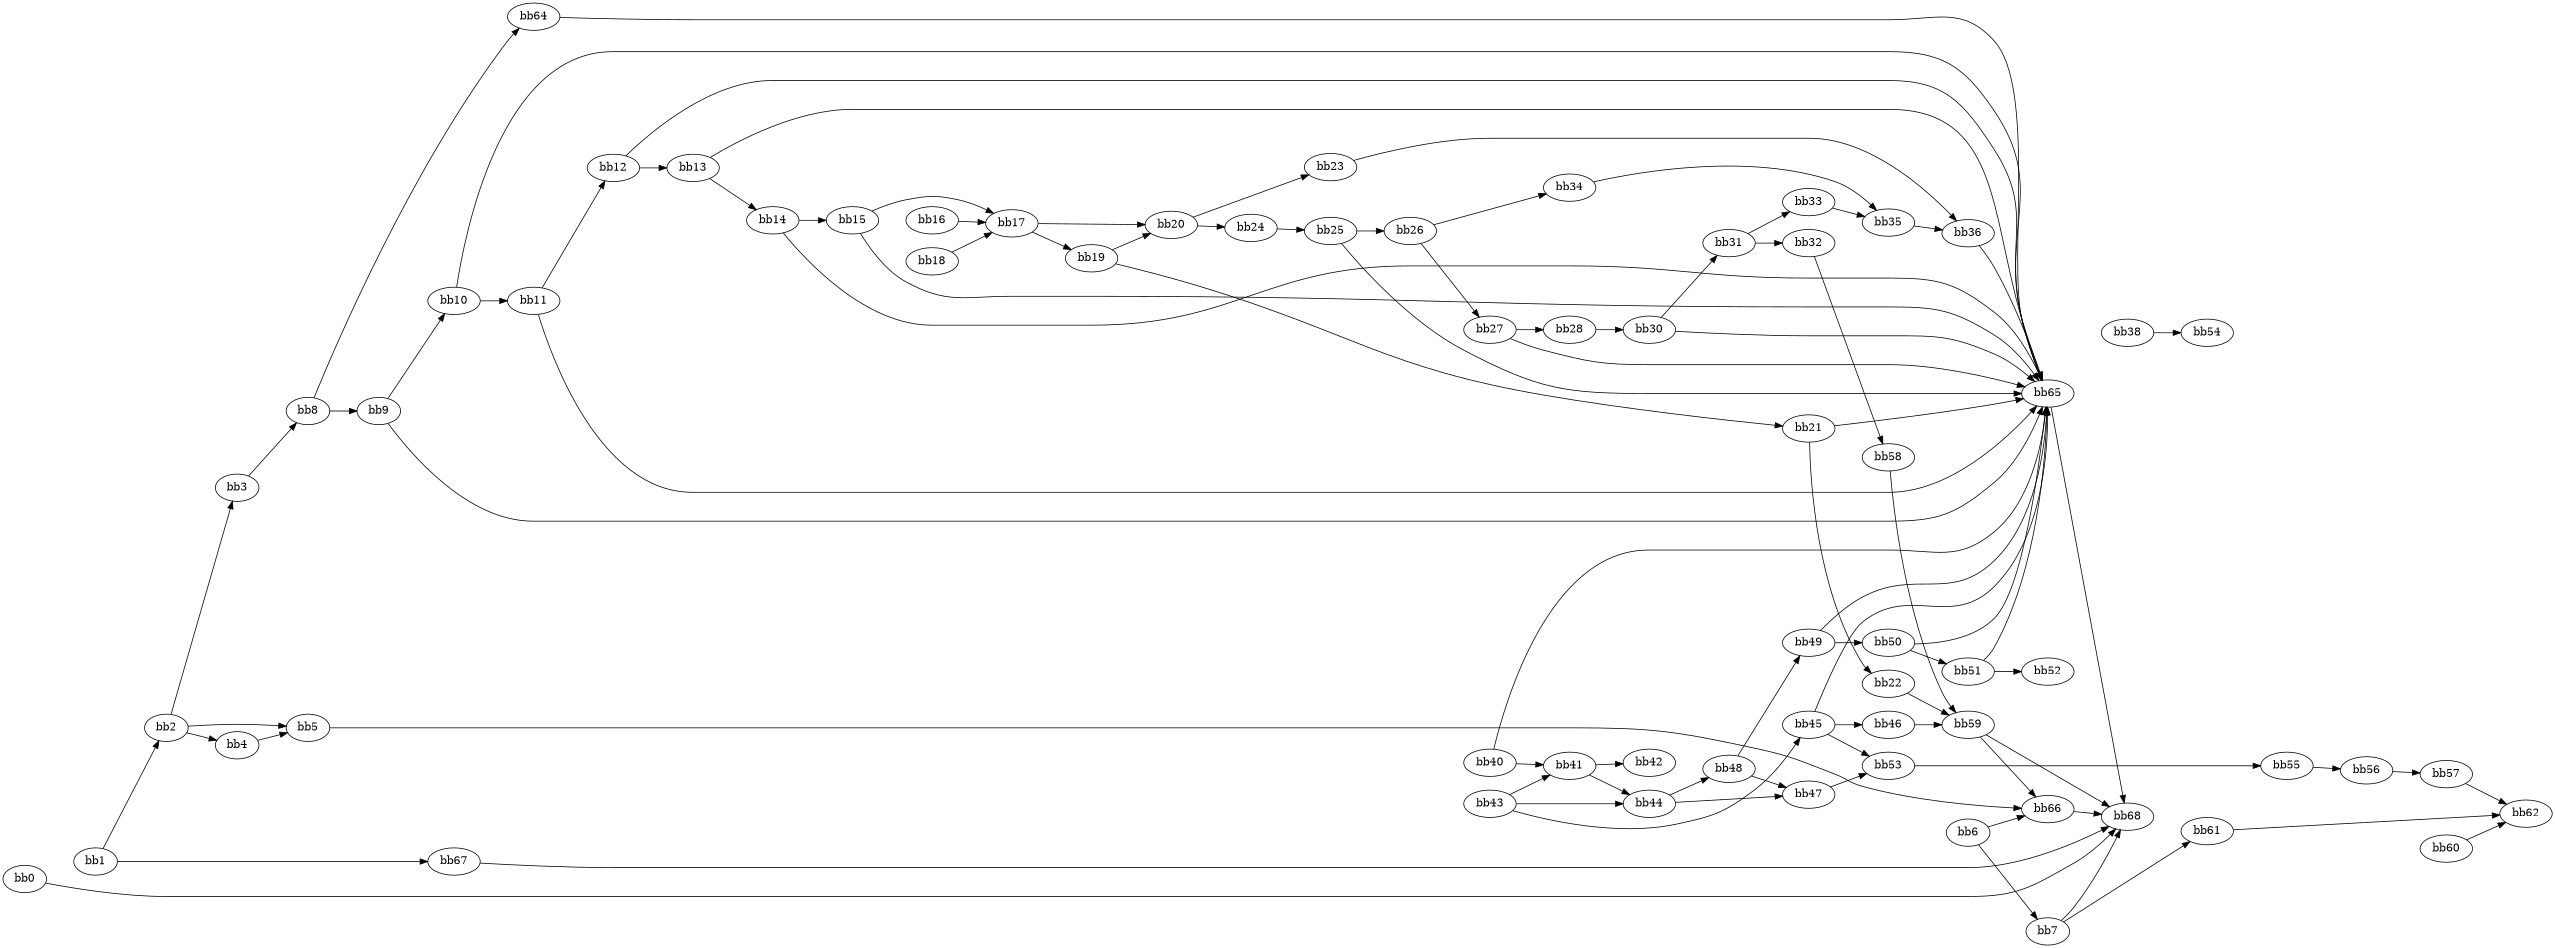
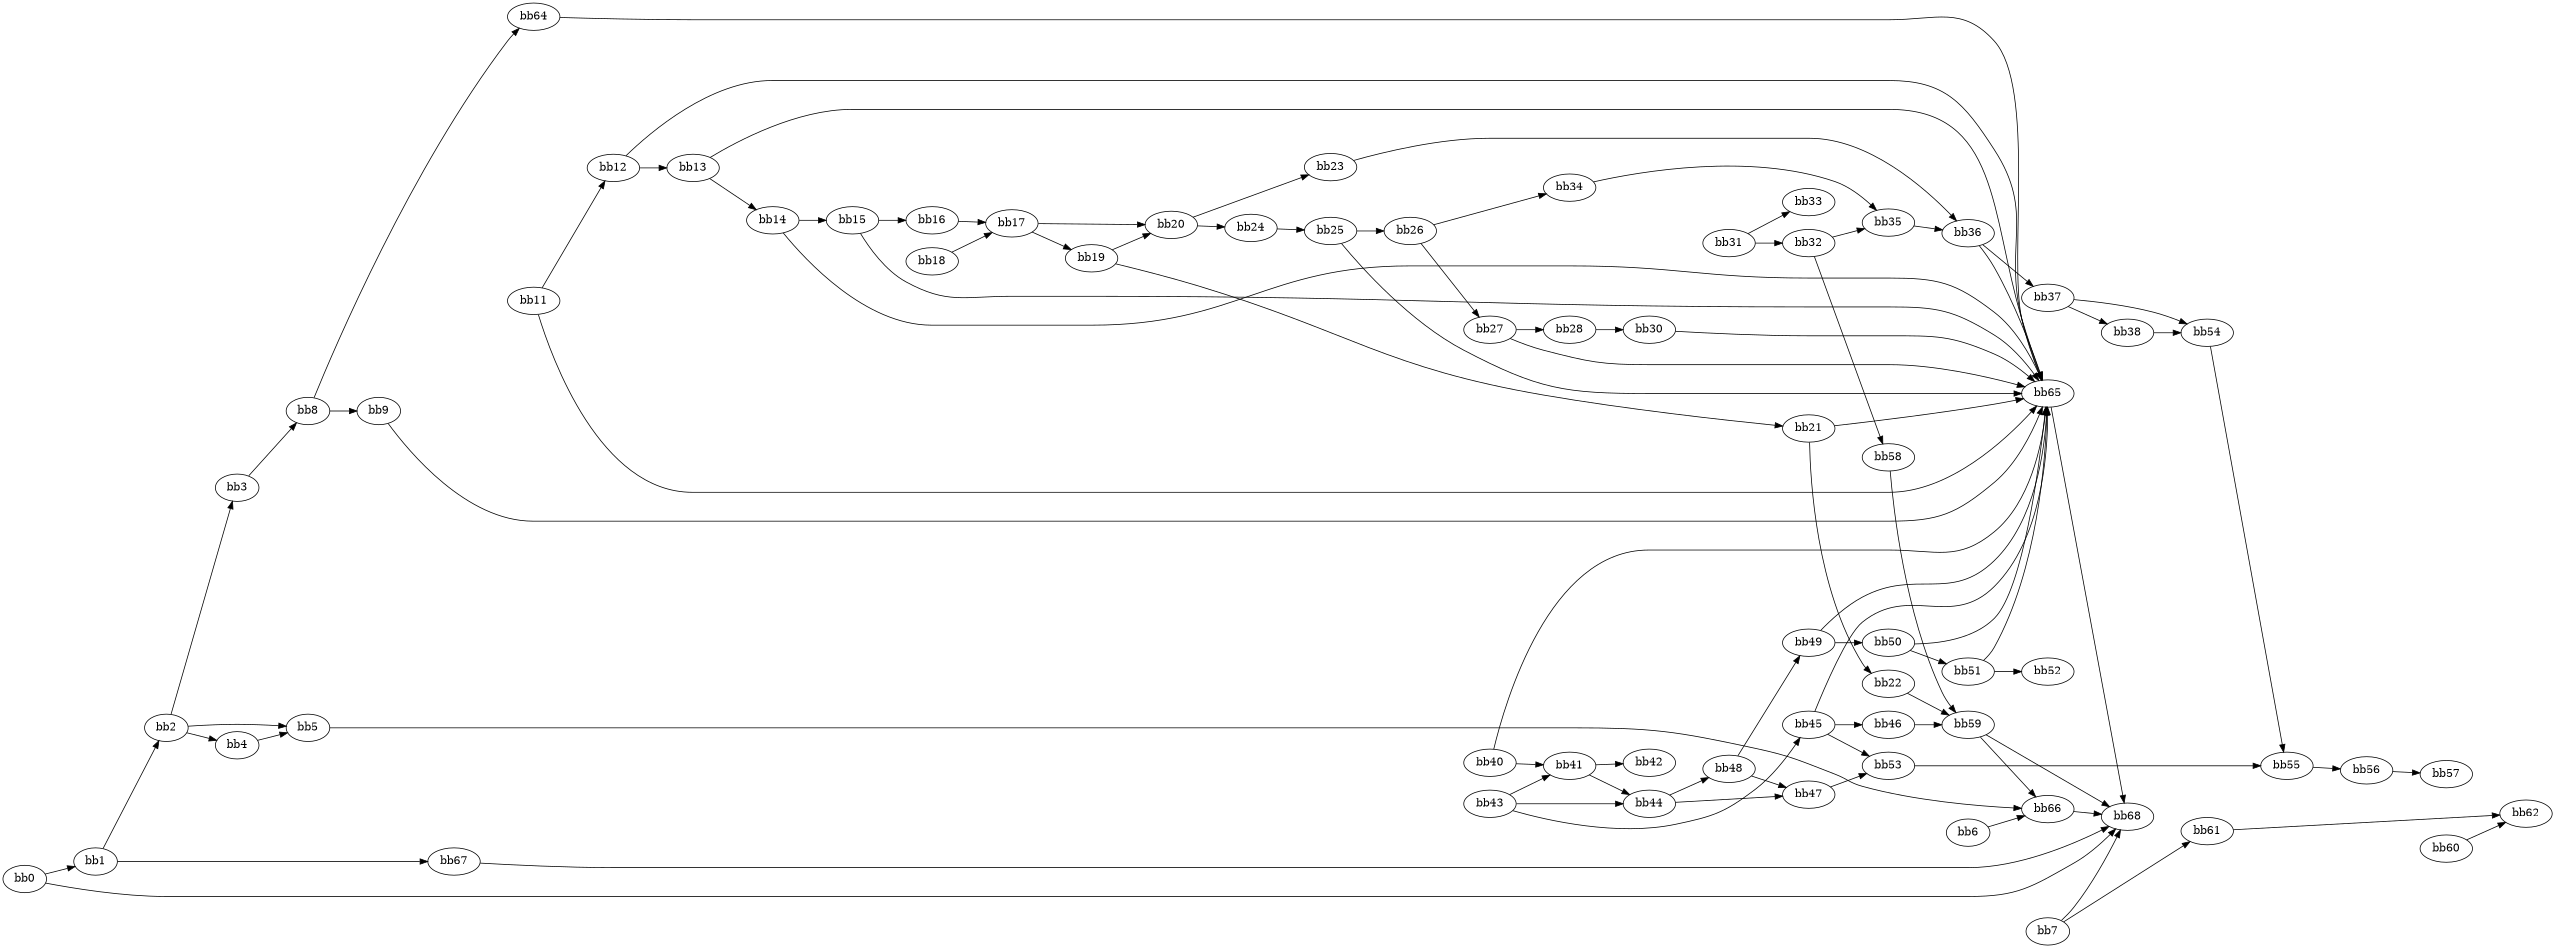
(929, 197) -> (888, 220)
(1845, 211) -> (1845, 234)
(1687, 289) -> none
none -> (2048, 298)
(454, 301) -> none
none -> (2246, 545)
(2483, 792) -> none
none -> (56, 871)
(2006, 879) -> none
